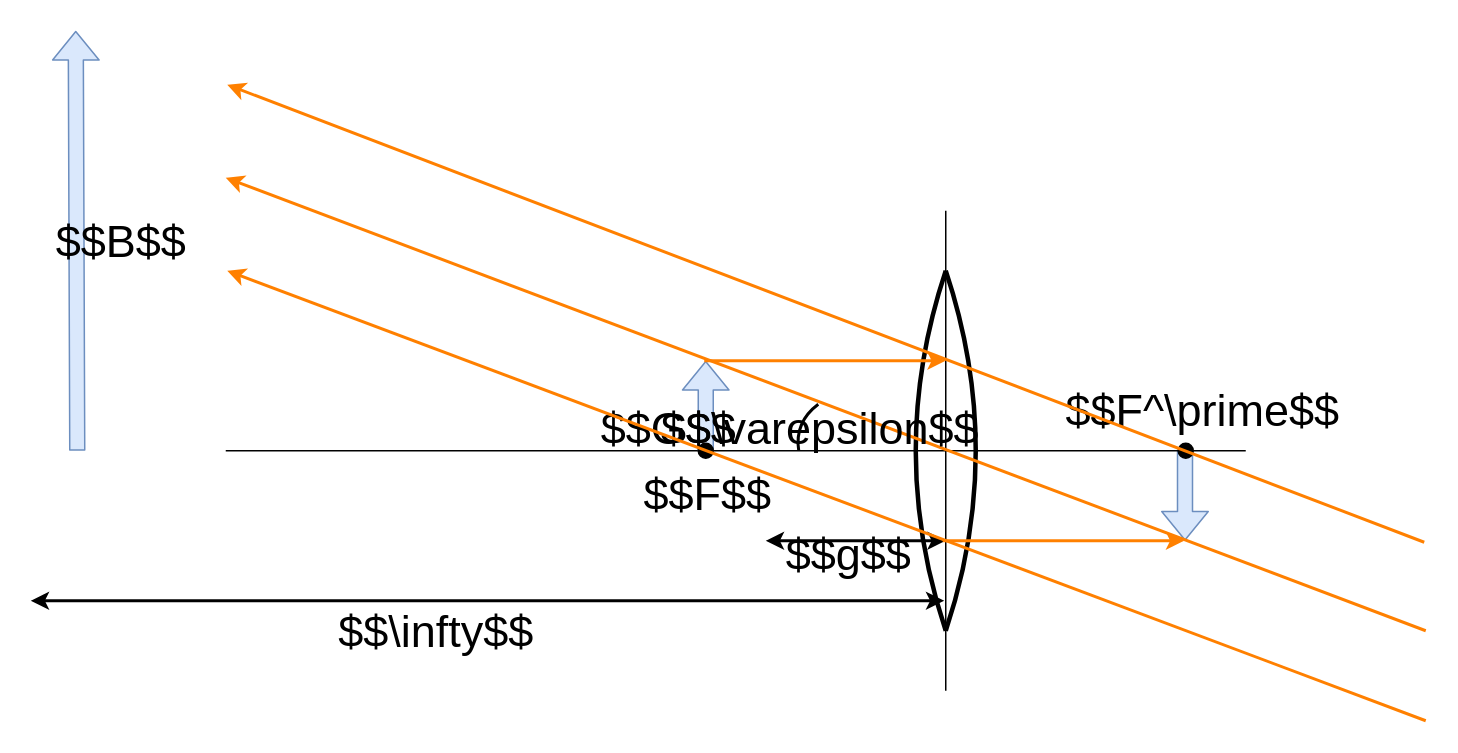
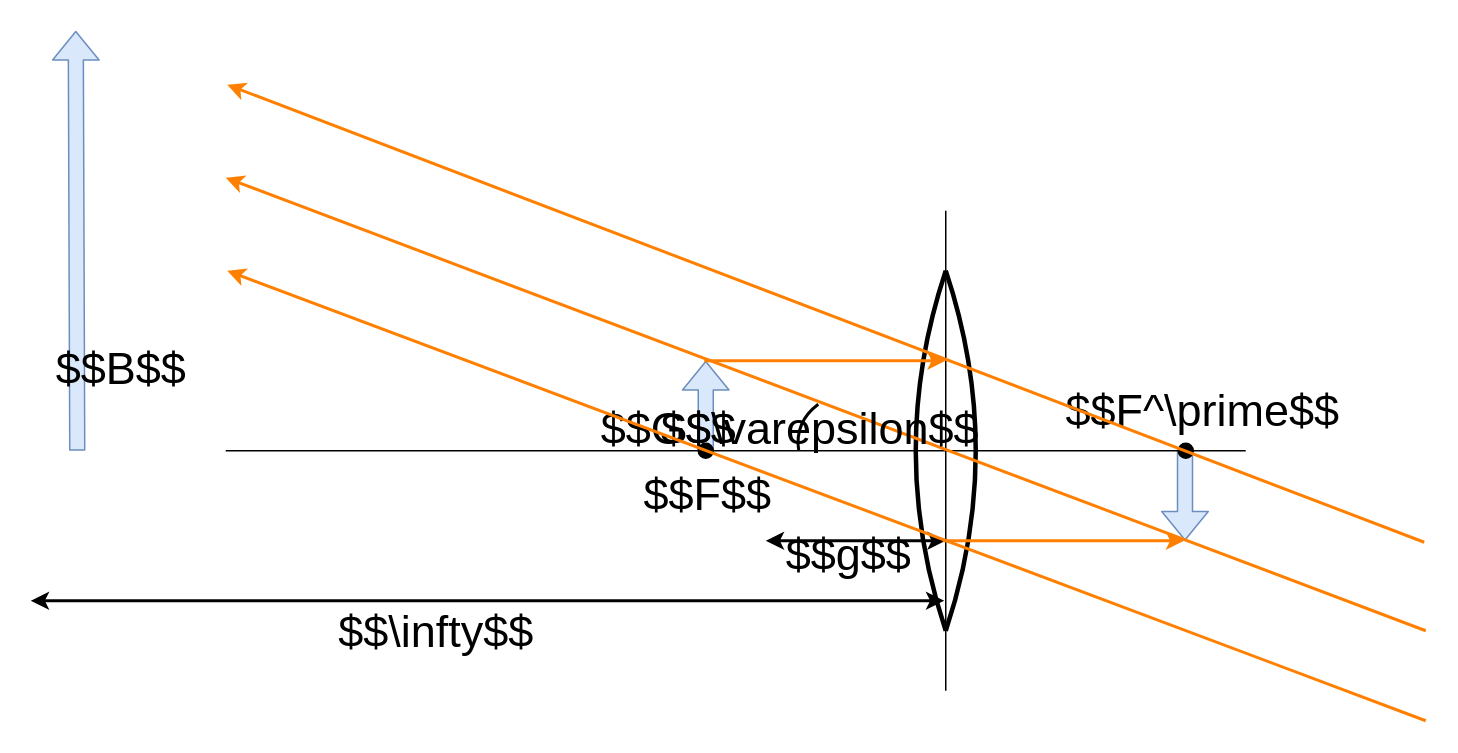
(121, 241) -> (121, 368)
